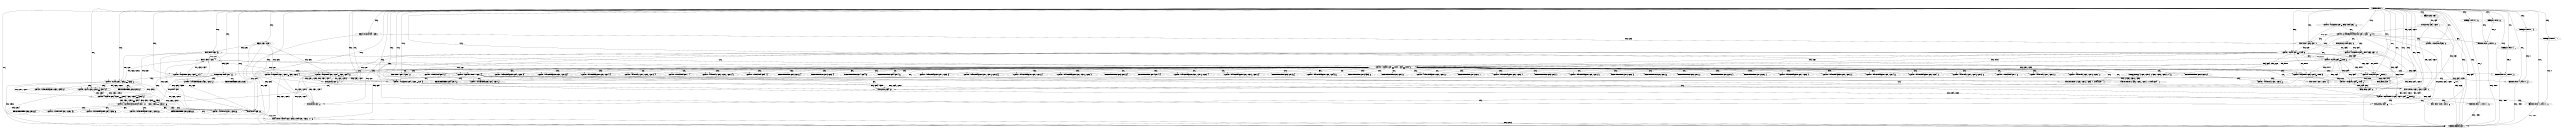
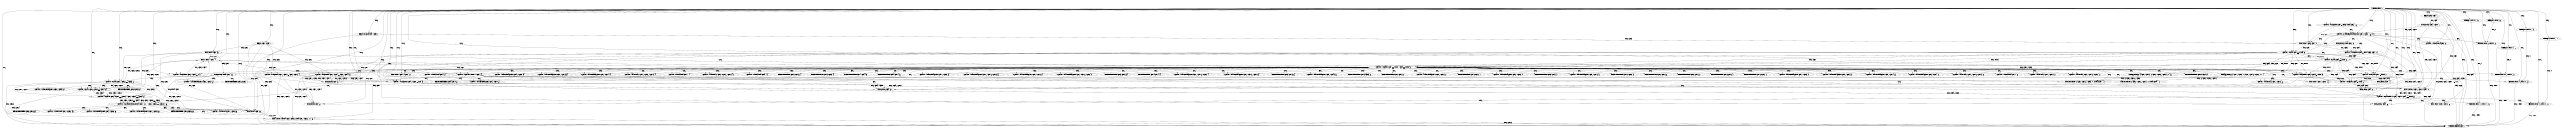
(2410, 11) -> (2408, 9)
none -> (1779, 69)
none -> (2242, 75)
(2232, 78) -> (1848, 69)
(171, 86) -> (147, 73)
